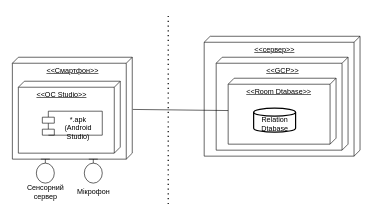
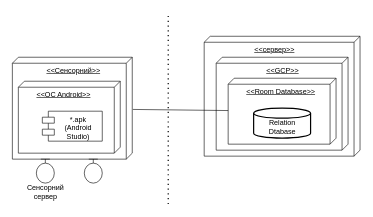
(39, 71) -> (41, 71)
(262, 92) -> (264, 92)
(45, 95) -> (47, 95)
(275, 120) -> (282, 123)
(72, 123) -> (72, 126)
(93, 192) -> none
